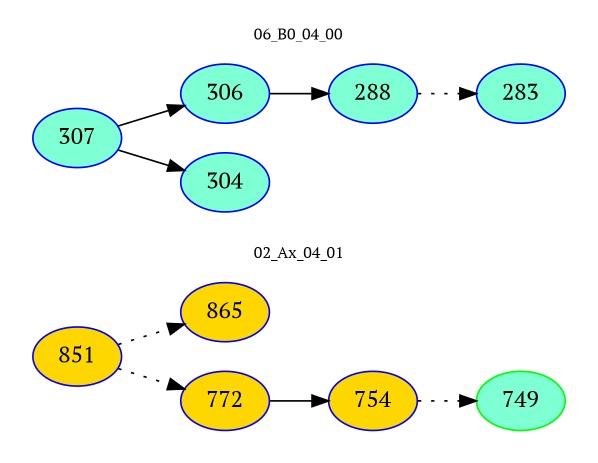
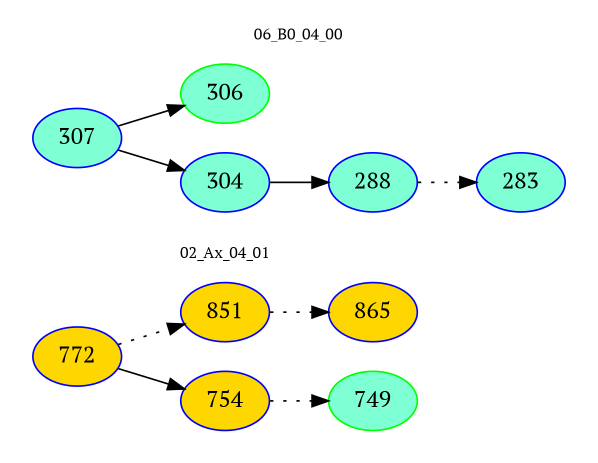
(225, 94) -> (225, 94)
(291, 94) -> (291, 182)
(143, 376) -> (143, 337)
